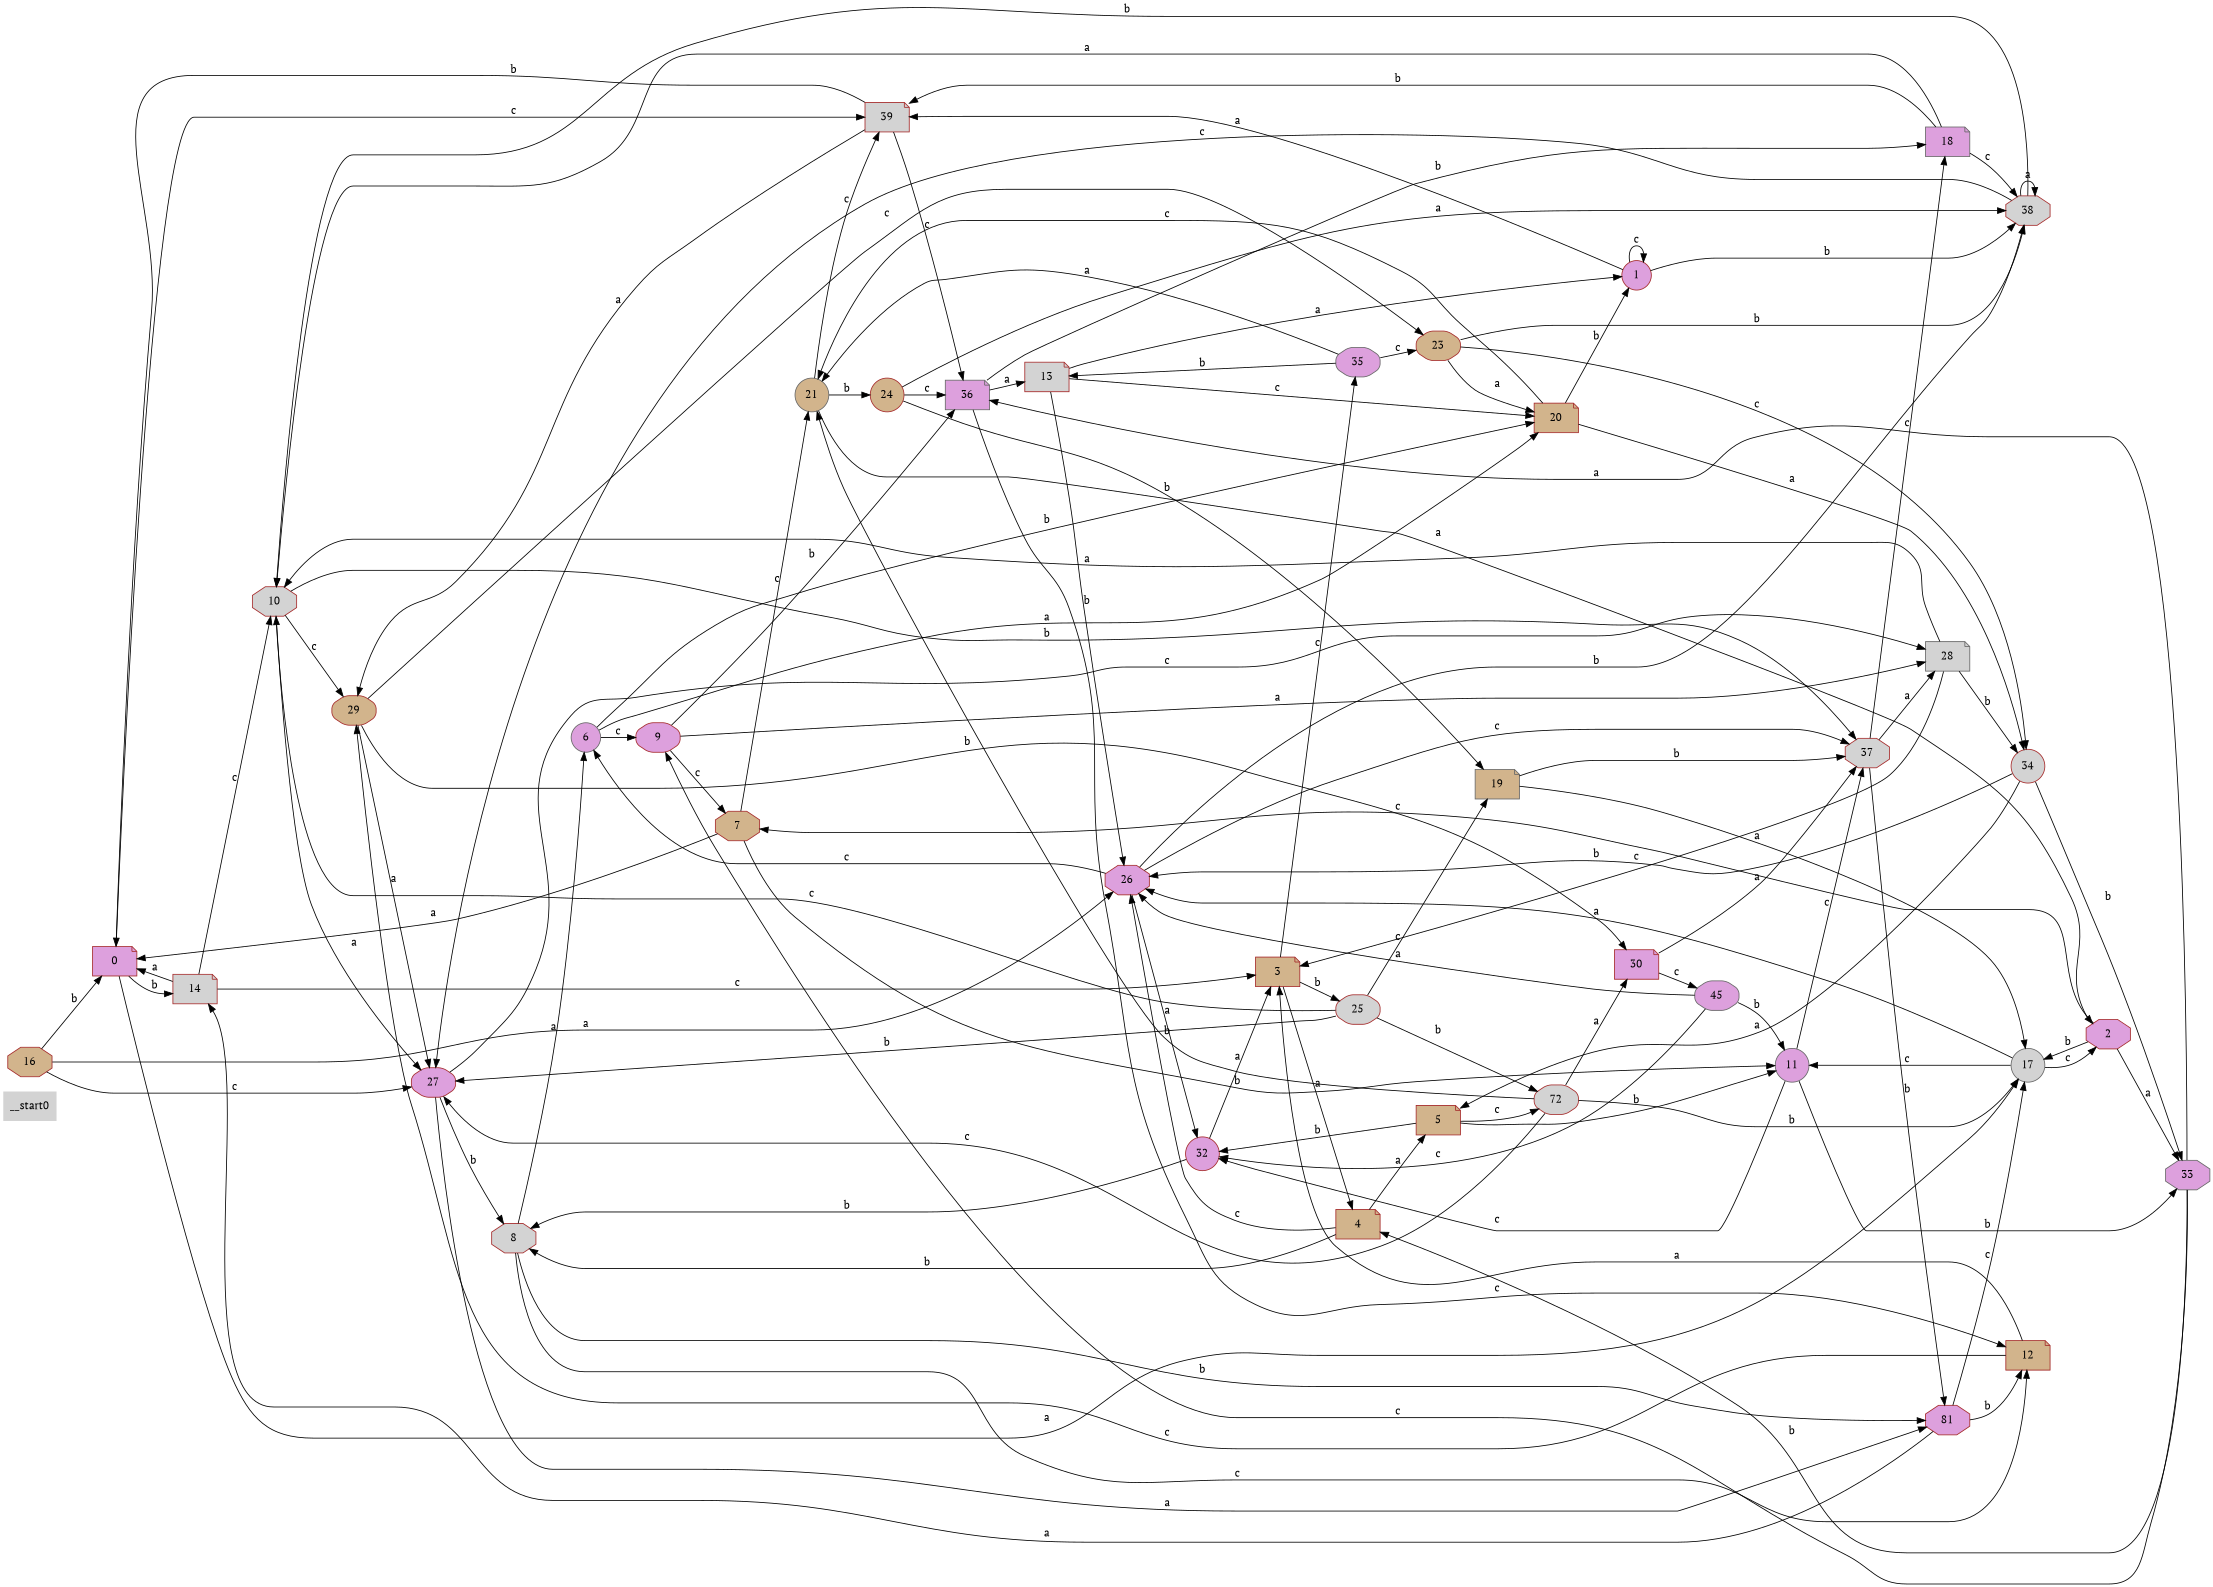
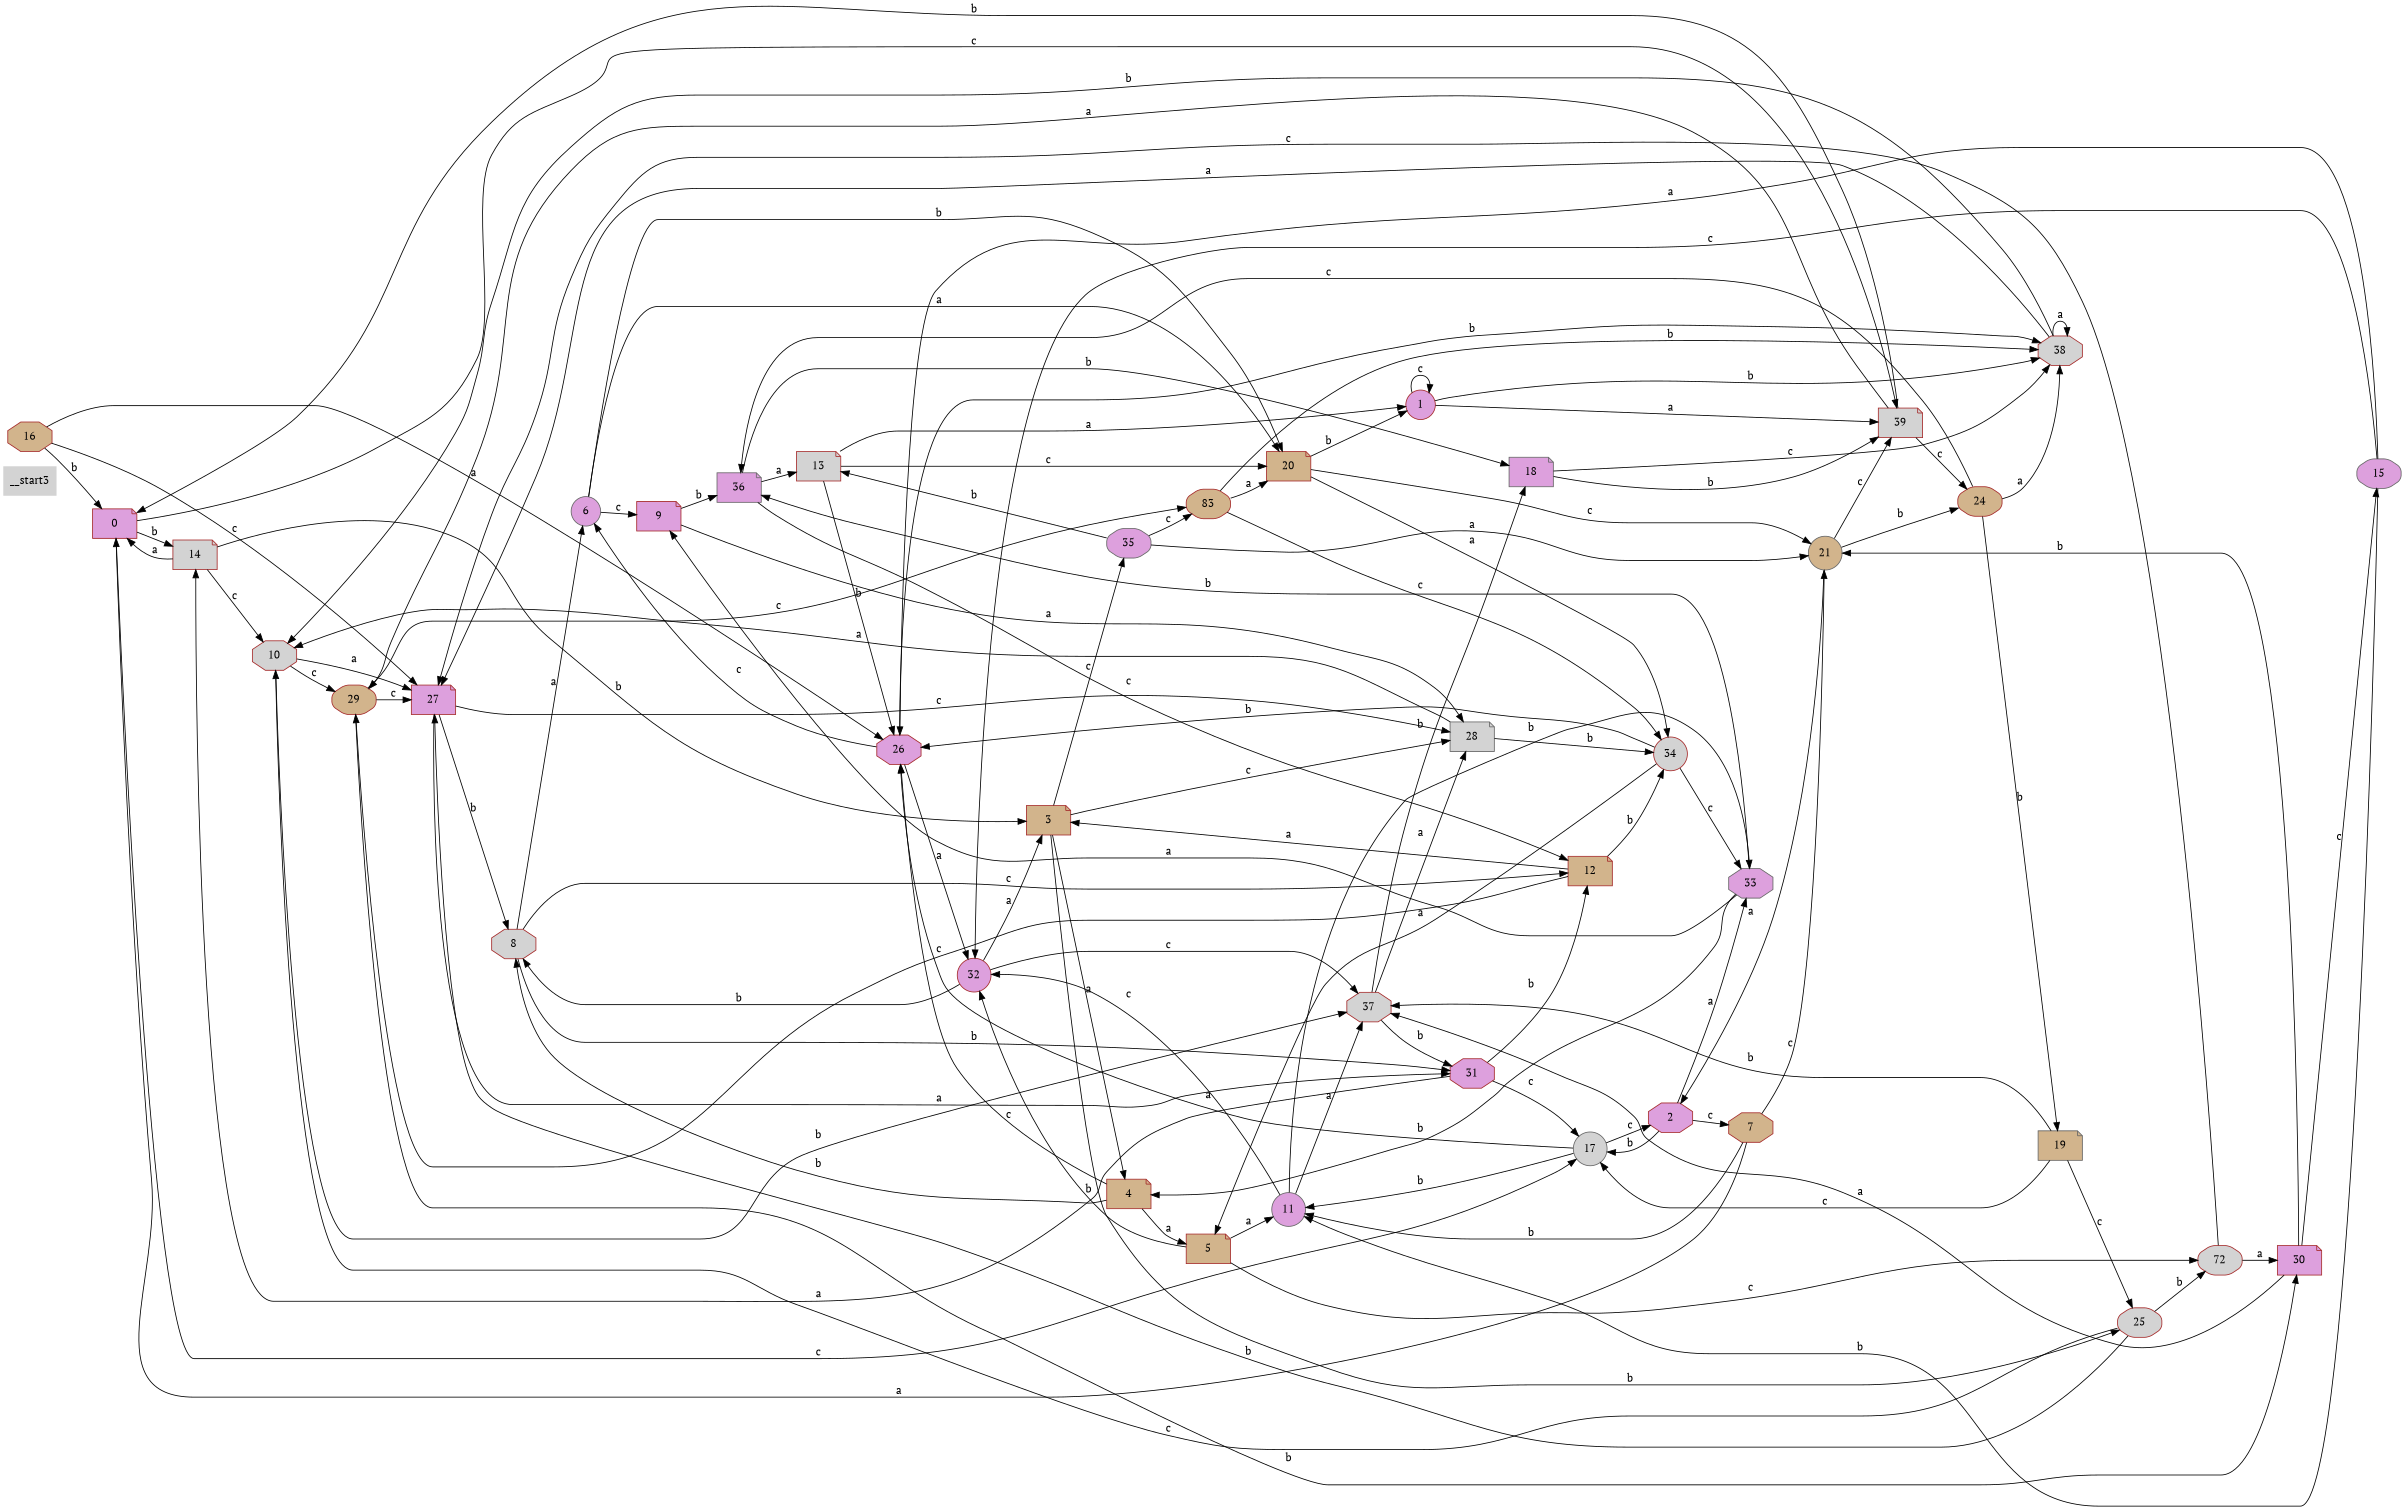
(932, 54) -> none
(1202, 132) -> (1208, 171)
(930, 251) -> (1938, 460)
(1438, 346) -> (1208, 504)
(887, 395) -> (1980, 502)
(1908, 423) -> (1421, 725)
(1596, 473) -> (1208, 584)
(658, 738) -> (659, 516)
(1481, 738) -> (1176, 951)
(695, 779) -> none
none -> (1638, 820)
(1757, 836) -> (1825, 1202)
(1694, 851) -> (1256, 776)
(394, 879) -> (394, 694)
(1428, 896) -> (2098, 1230)
(2108, 897) -> (1711, 808)
(1072, 901) -> (2272, 708)
(1827, 903) -> (1329, 1096)
(738, 983) -> (619, 687)
(1717, 996) -> (2379, 474)
(1908, 1059) -> (1421, 1181)
(433, 1082) -> (433, 700)
(1637, 1100) -> (1249, 1221)
(30, 1106) -> (30, 481)
(1802, 1127) -> none
(1398, 1411) -> (1169, 852)
(1047, 1418) -> (819, 1352)
(1948, 1420) -> (1472, 1073)
